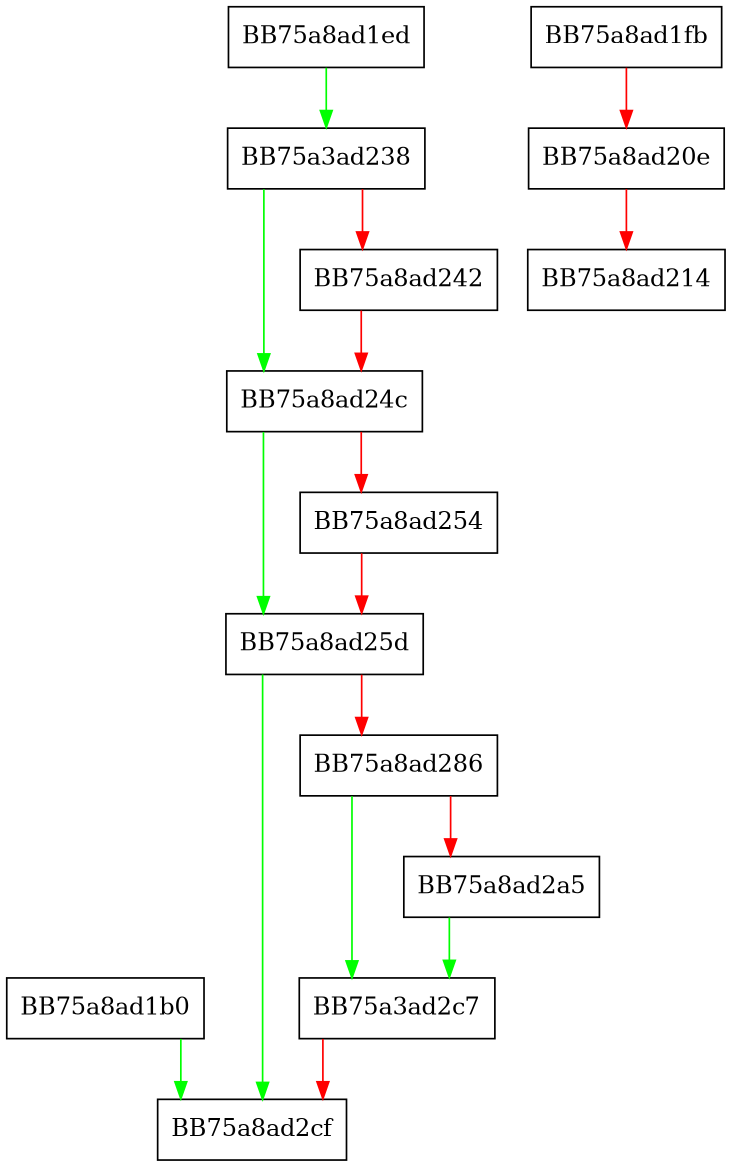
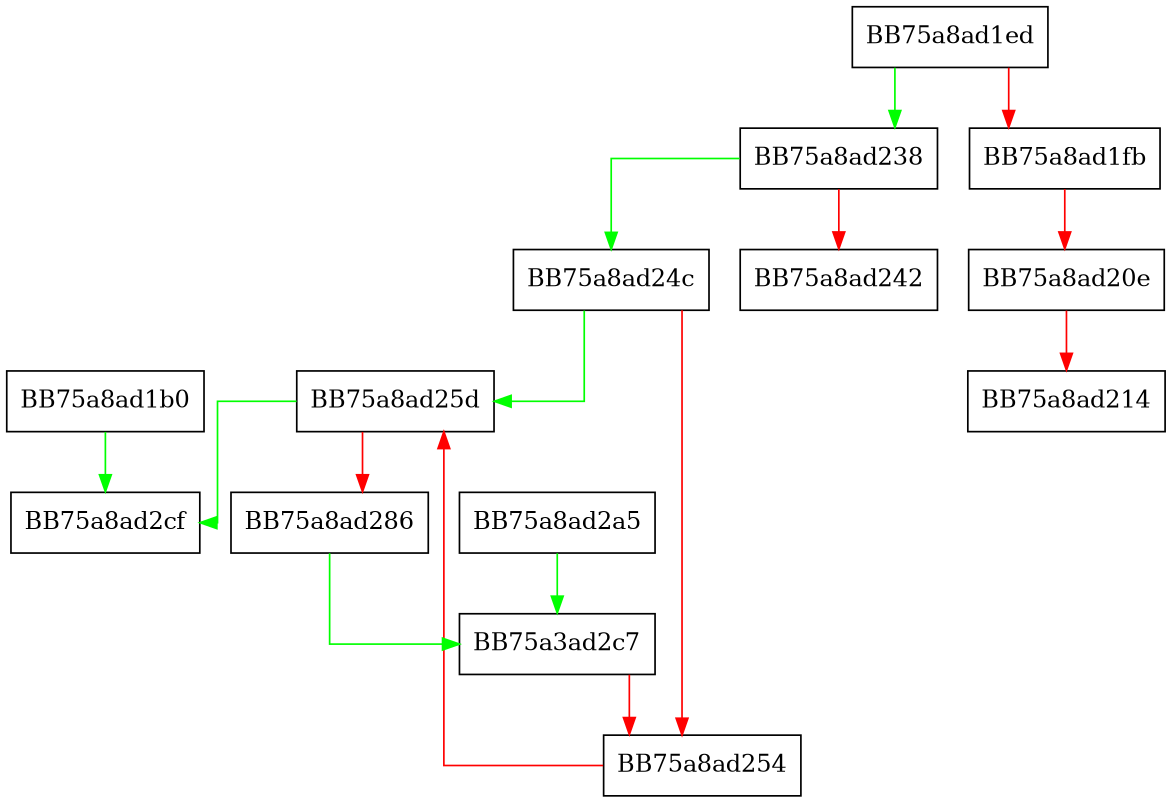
none -> (1009, 89)
(326, 158) -> (839, 158)
(361, 332) -> none
(451, 818) -> none
(323, 1060) -> (629, 696)
